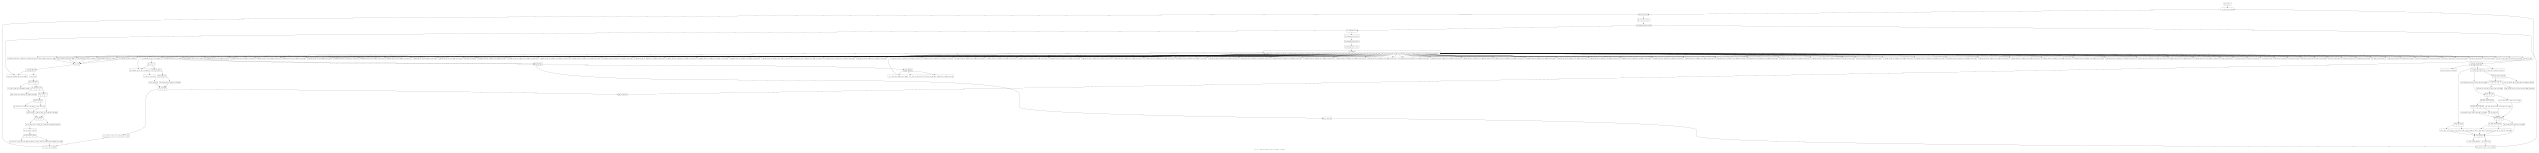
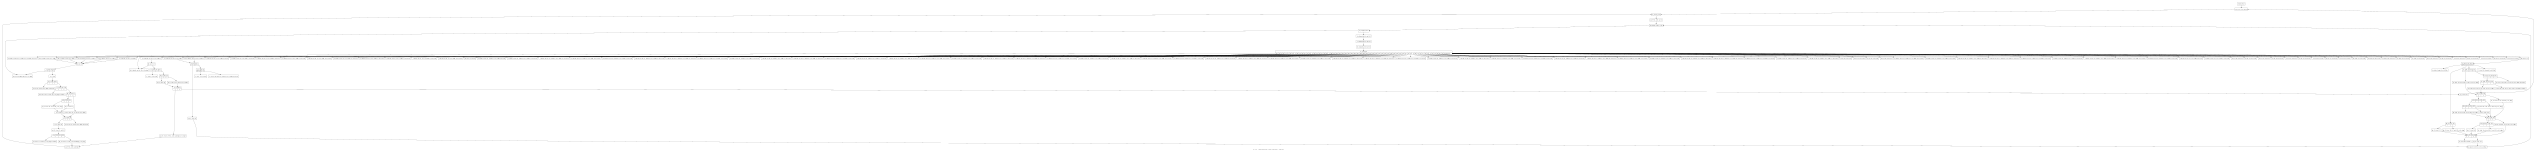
(898, 76) -> none
